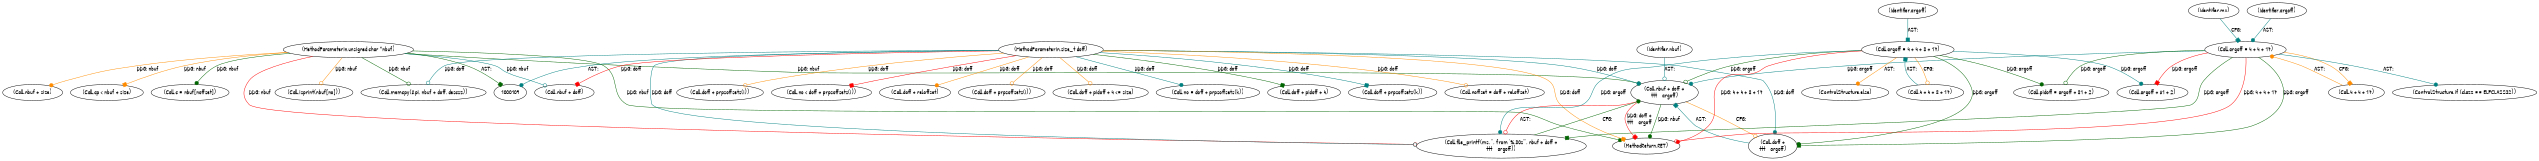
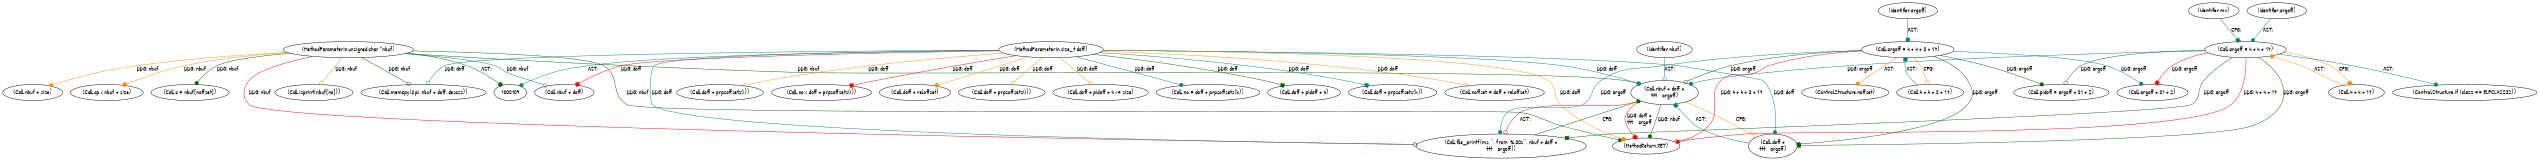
(1845, 93) -> (1845, 93)
(2152, 93) -> (2152, 93)
